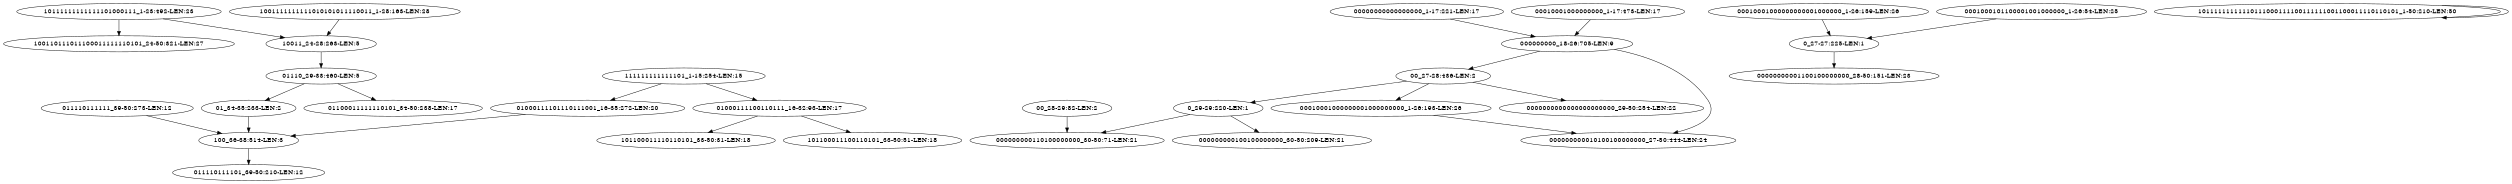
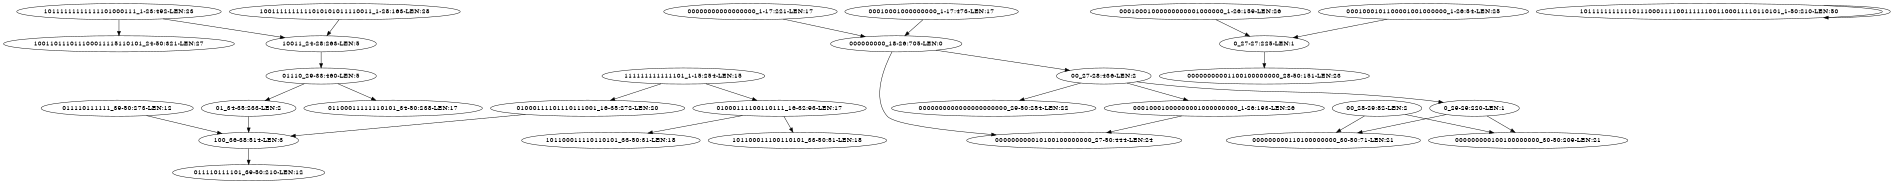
(119, 44) -> (119, 44)
(1567, 44) -> (896, 44)
none -> (1447, 123)
